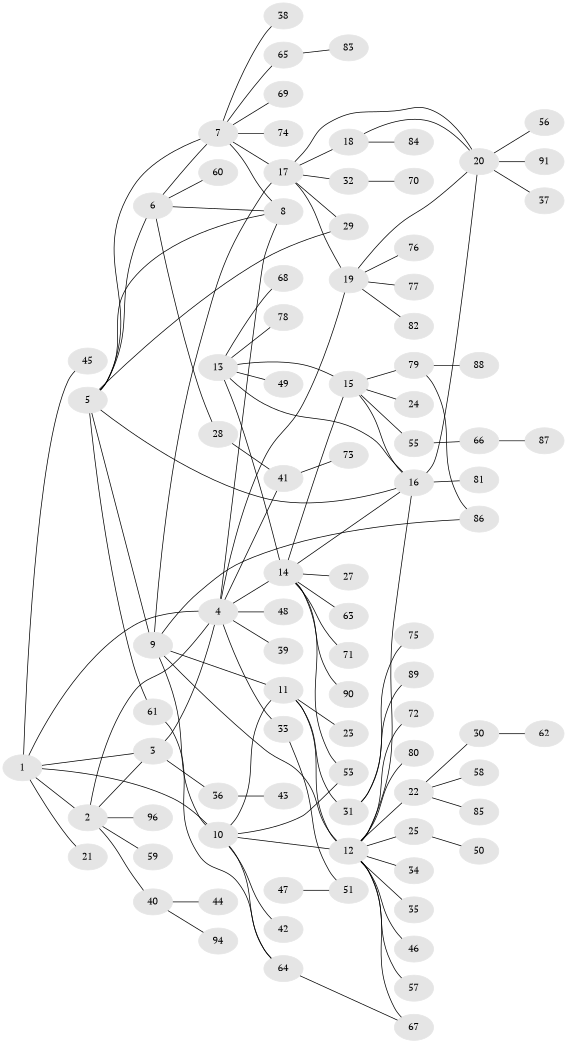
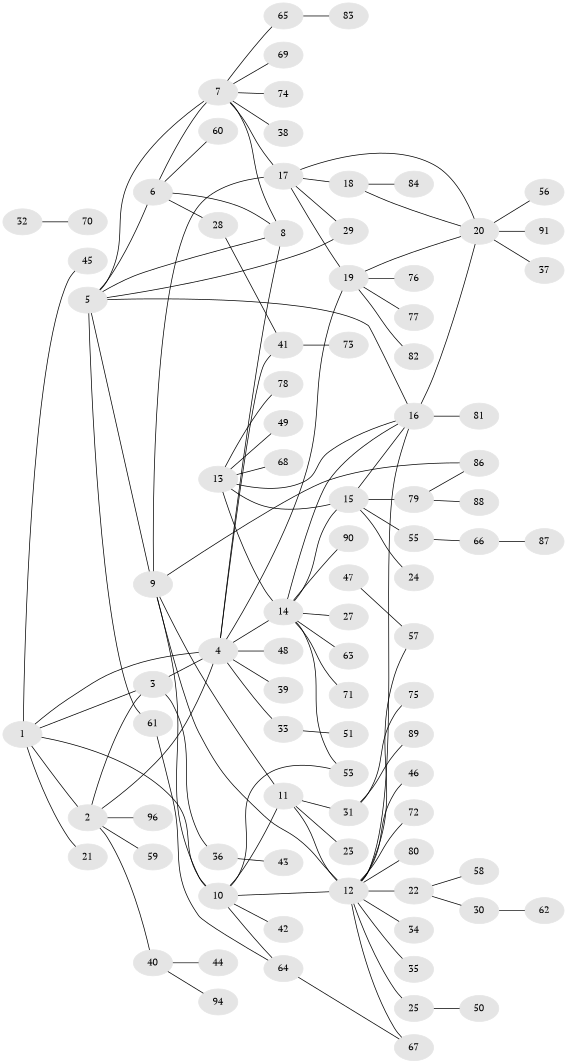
(316, 177) -> none
(479, 812) -> none
(316, 890) -> (381, 607)
